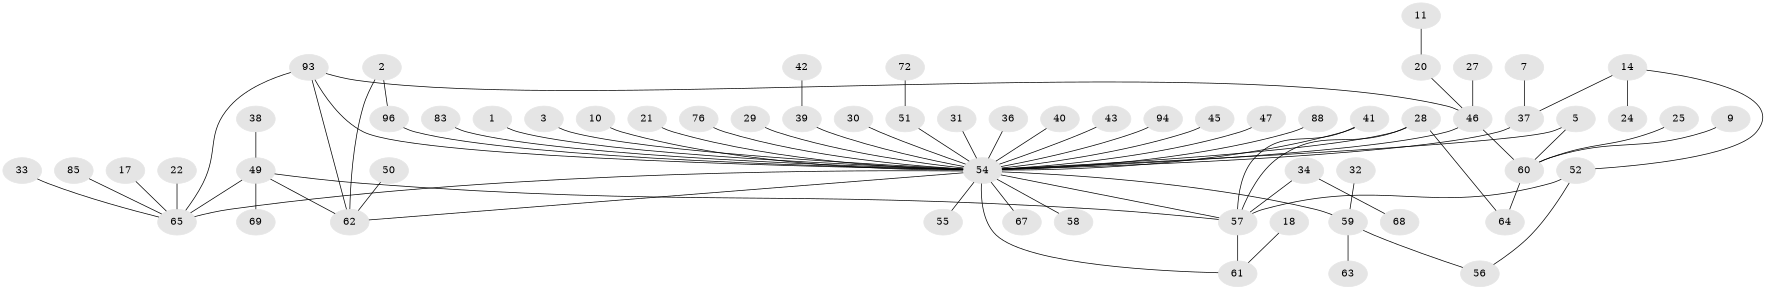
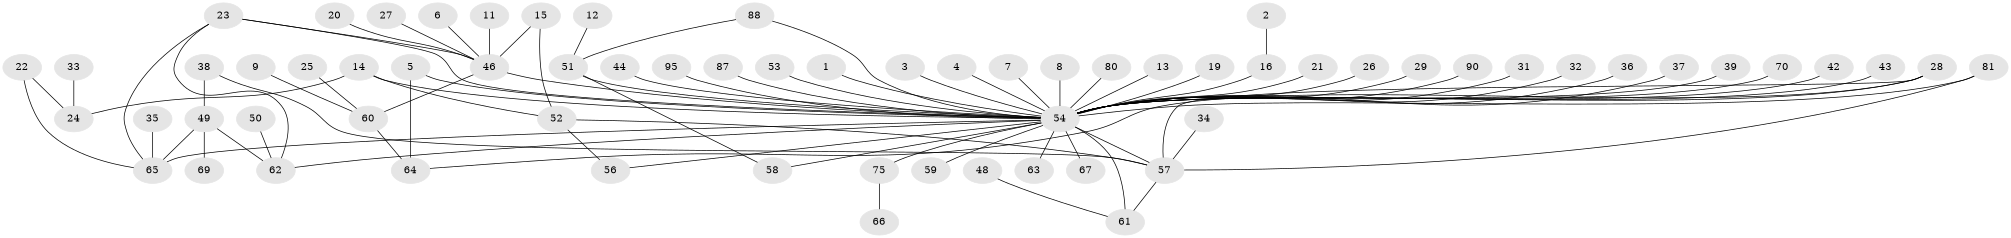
none -> (438, 16)
none -> (541, 16)
none -> (659, 36)
(1421, 42) -> (489, 42)
(309, 67) -> (224, 16)
(905, 67) -> (593, 16)
none -> (957, 67)
none -> (1060, 67)
none -> (1163, 67)
none -> (1215, 67)
none -> (48, 93)
(802, 93) -> (1449, 99)
(1524, 93) -> (1034, 93)
(1576, 93) -> (622, 106)
none -> (666, 117)
(389, 119) -> (1266, 67)
(441, 119) -> (775, 67)
(596, 119) -> (1112, 67)
(699, 119) -> (1370, 67)
(854, 119) -> (1473, 67)
(1060, 119) -> (1782, 67)
(1163, 119) -> (620, 67)
(1215, 119) -> (672, 67)
(1266, 119) -> (723, 67)
(1370, 119) -> (1989, 67)
(355, 143) -> none
(1550, 145) -> (411, 119)
(74, 171) -> (153, 119)
(125, 171) -> none
(1353, 191) -> (1320, 100)
(747, 198) -> (653, 150)
(97, 200) -> (74, 93)
none -> (879, 222)
(943, 222) -> (879, 171)
(1289, 222) -> (983, 171)
(1400, 222) -> none
(1348, 248) -> (1047, 145)
(1413, 250) -> (835, 145)
